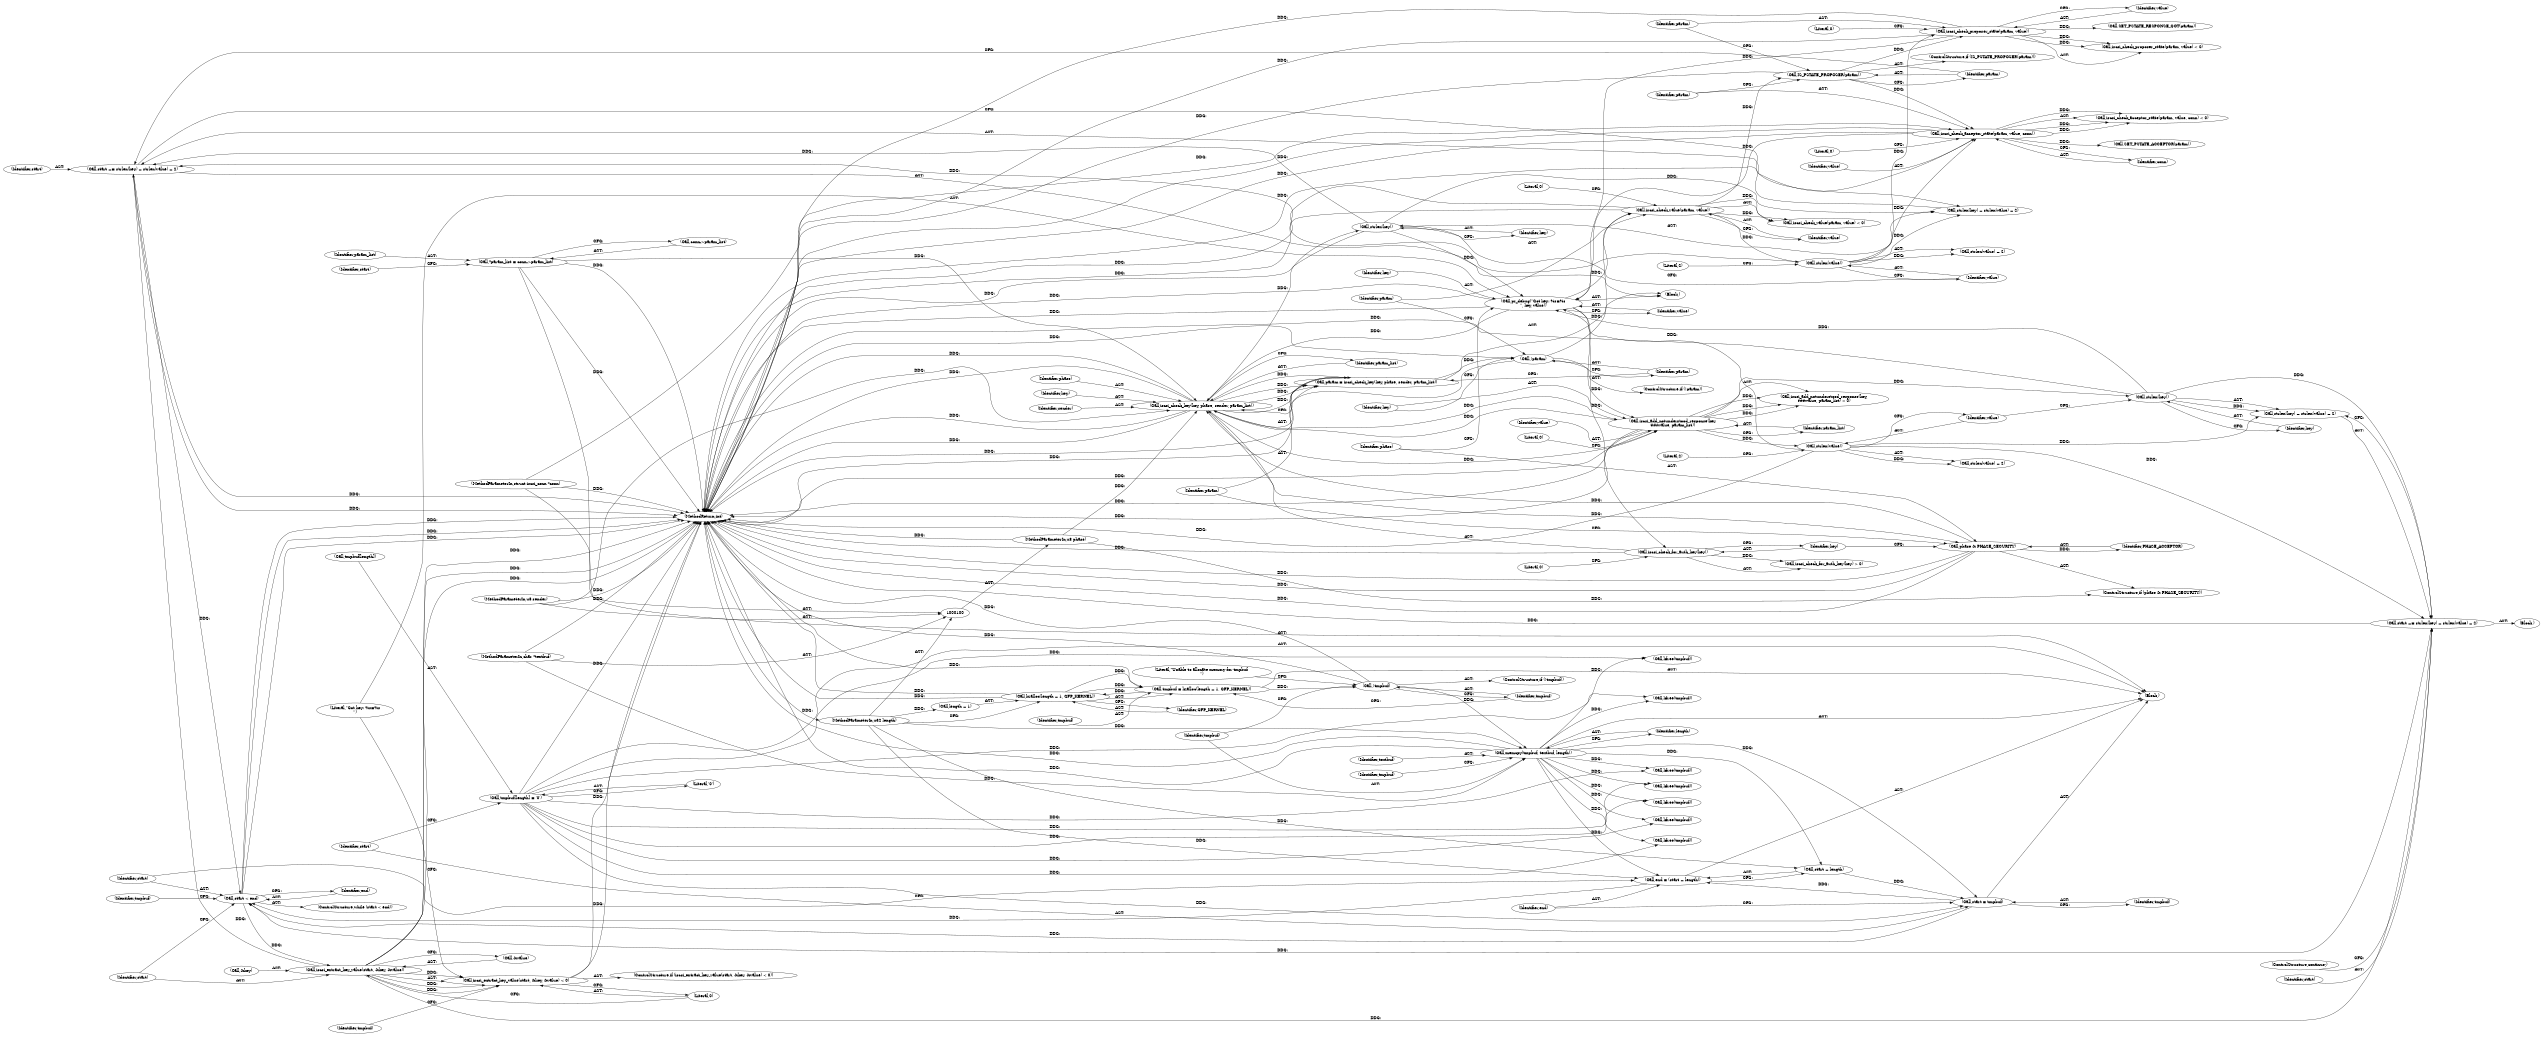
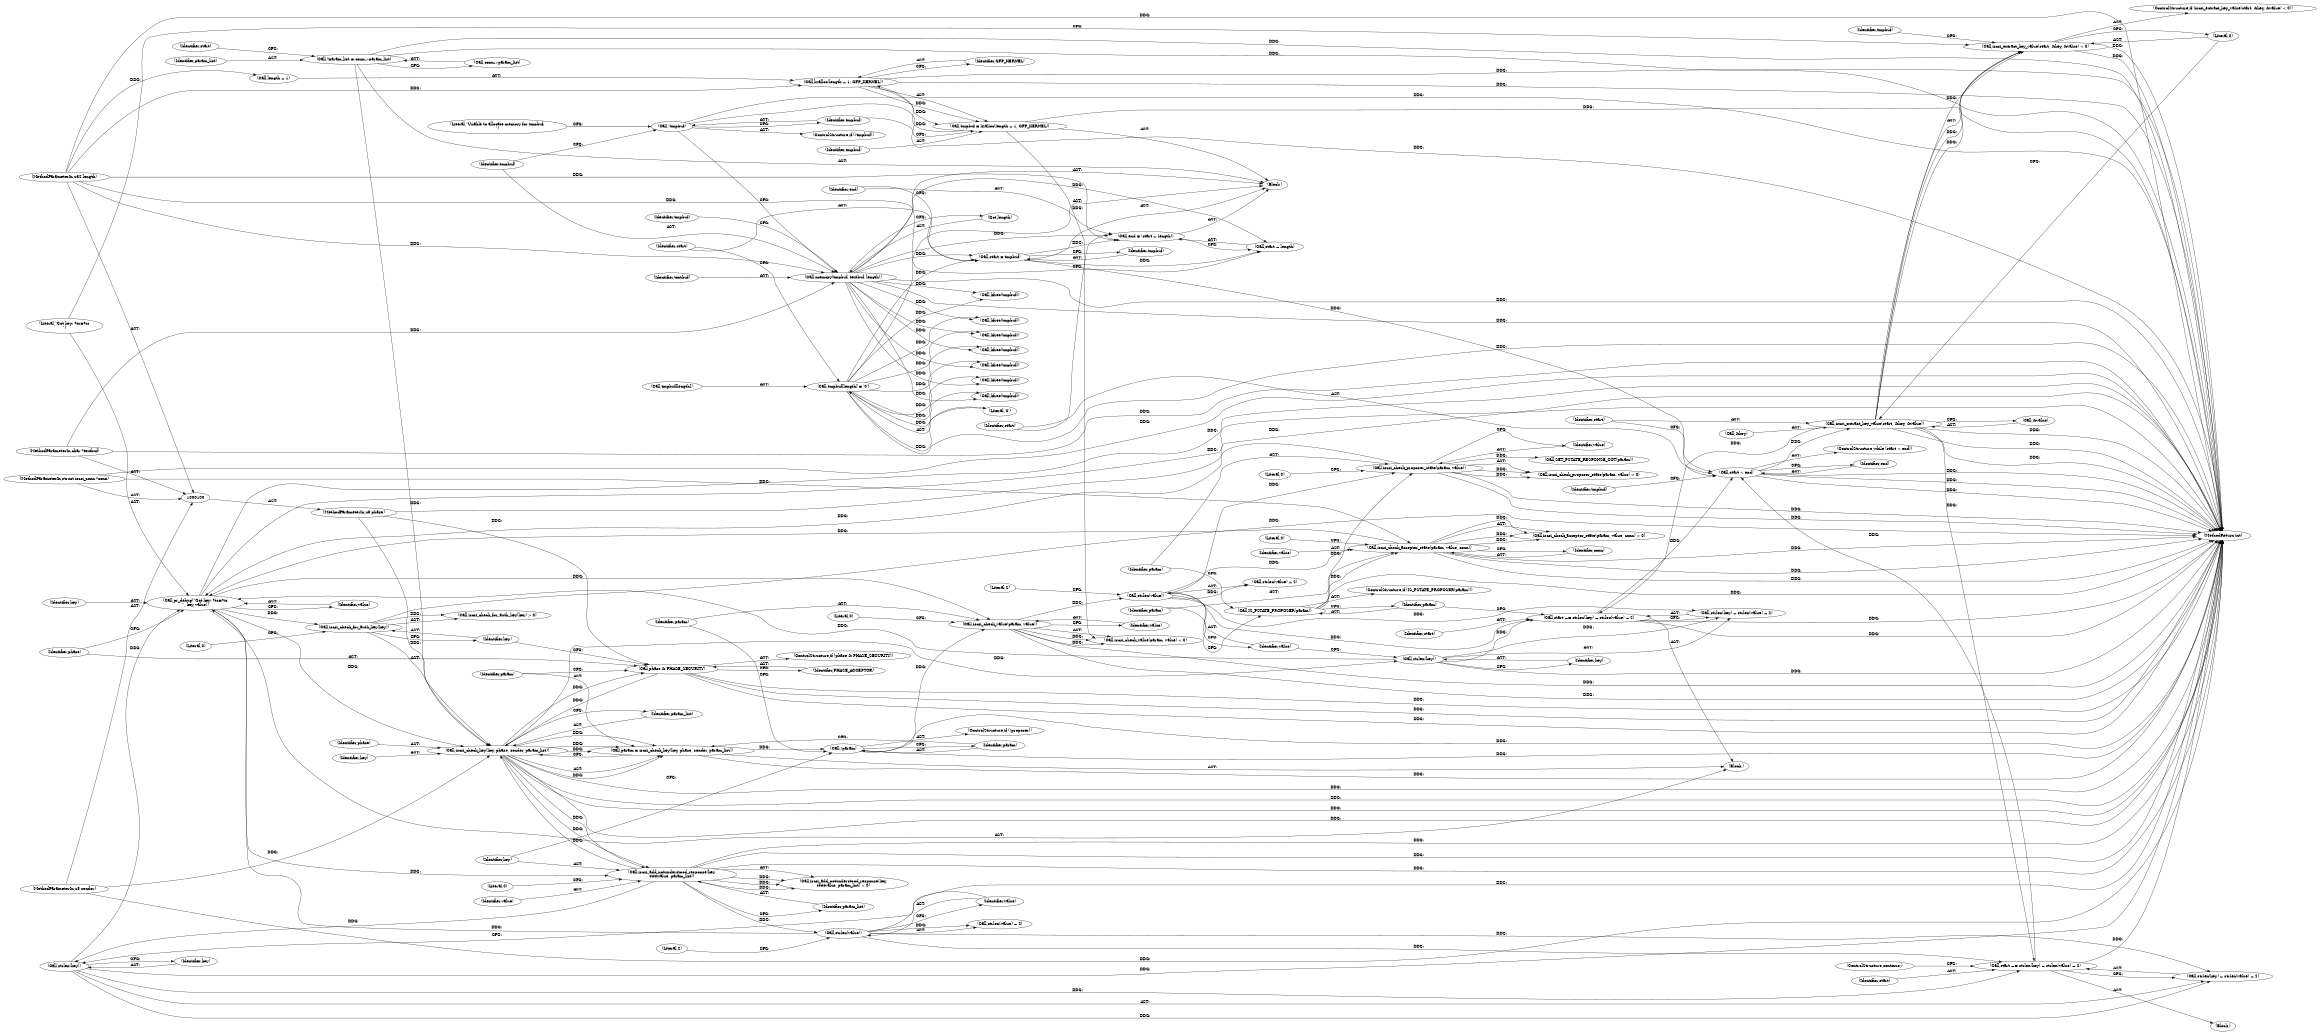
(2152, 144) -> none
(1745, 153) -> none
(1673, 389) -> (1000, 731)
(1055, 409) -> none
(2065, 550) -> (765, 668)
(1585, 601) -> (547, 552)
(740, 634) -> (1309, 18)
(1311, 689) -> (1085, 371)
(1470, 700) -> (765, 200)
(955, 716) -> (416, 88)
(1673, 732) -> (1000, 218)
(599, 791) -> (922, 447)
(1902, 886) -> (1141, 266)
(950, 920) -> none
